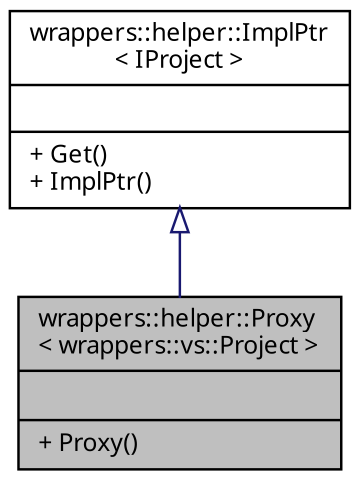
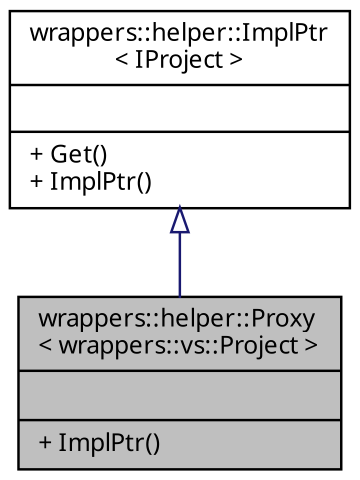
(89, 444) -> (100, 444)
